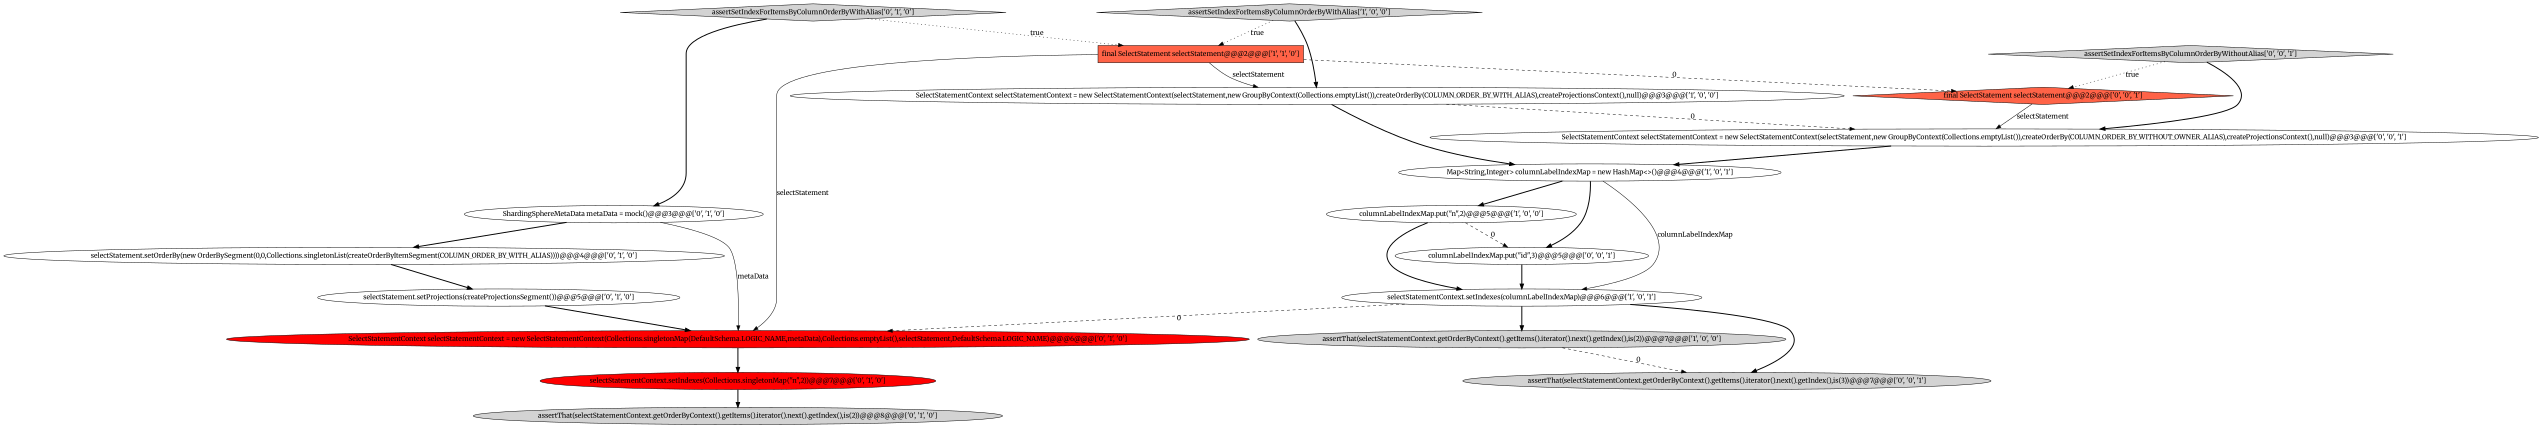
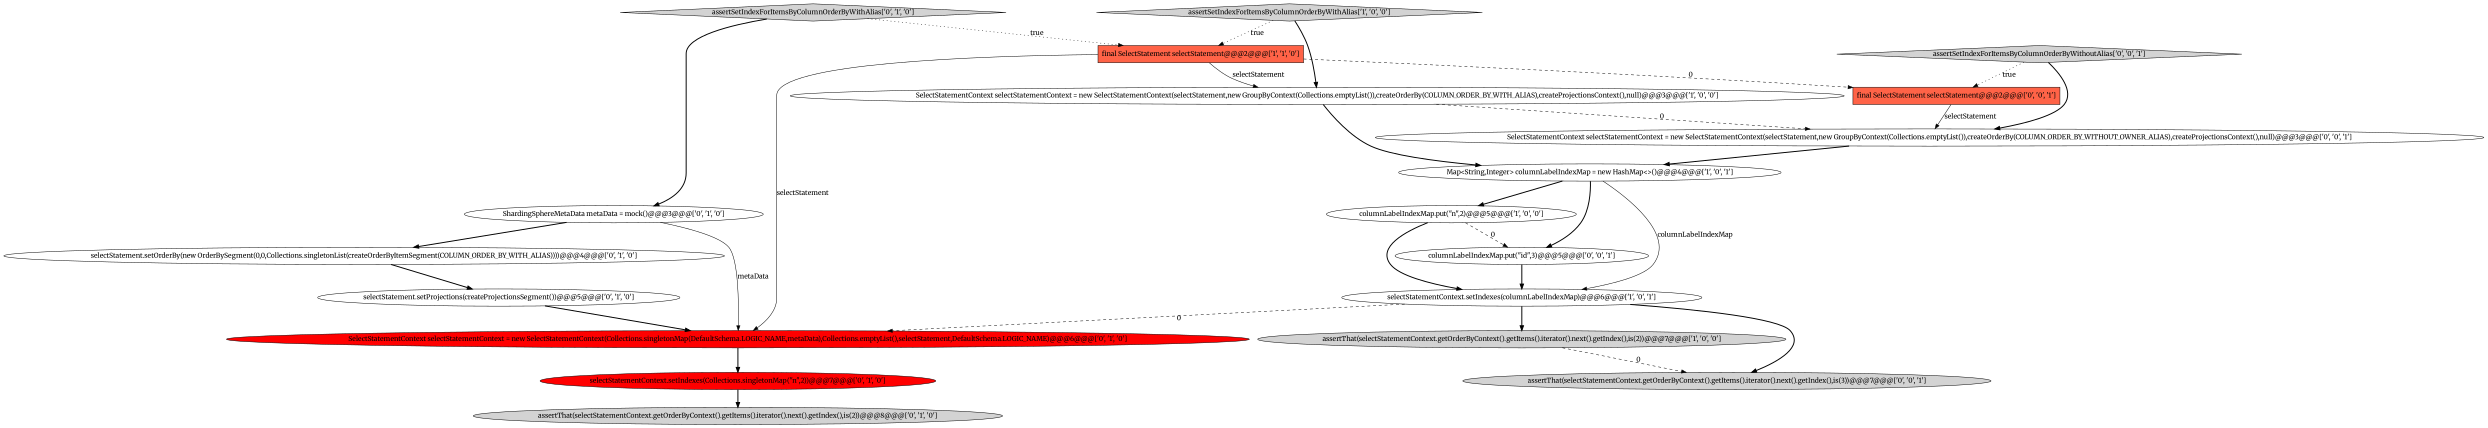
(2043, 96) -> (1956, 96)
